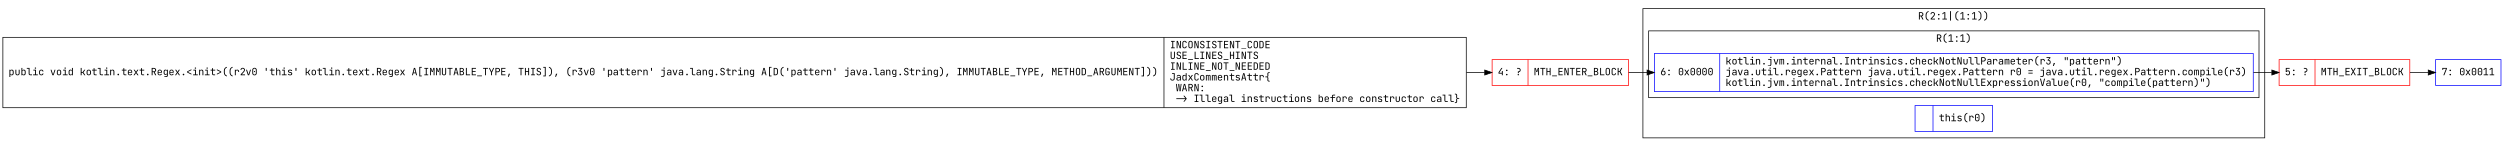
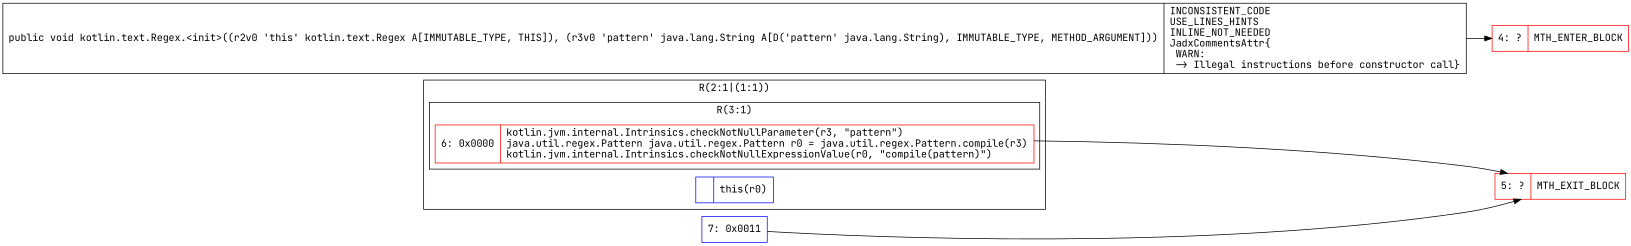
(1954, 39) -> (735, 111)
(1638, 73) -> none
(1954, 73) -> (735, 144)
(2419, 73) -> (1142, 237)
